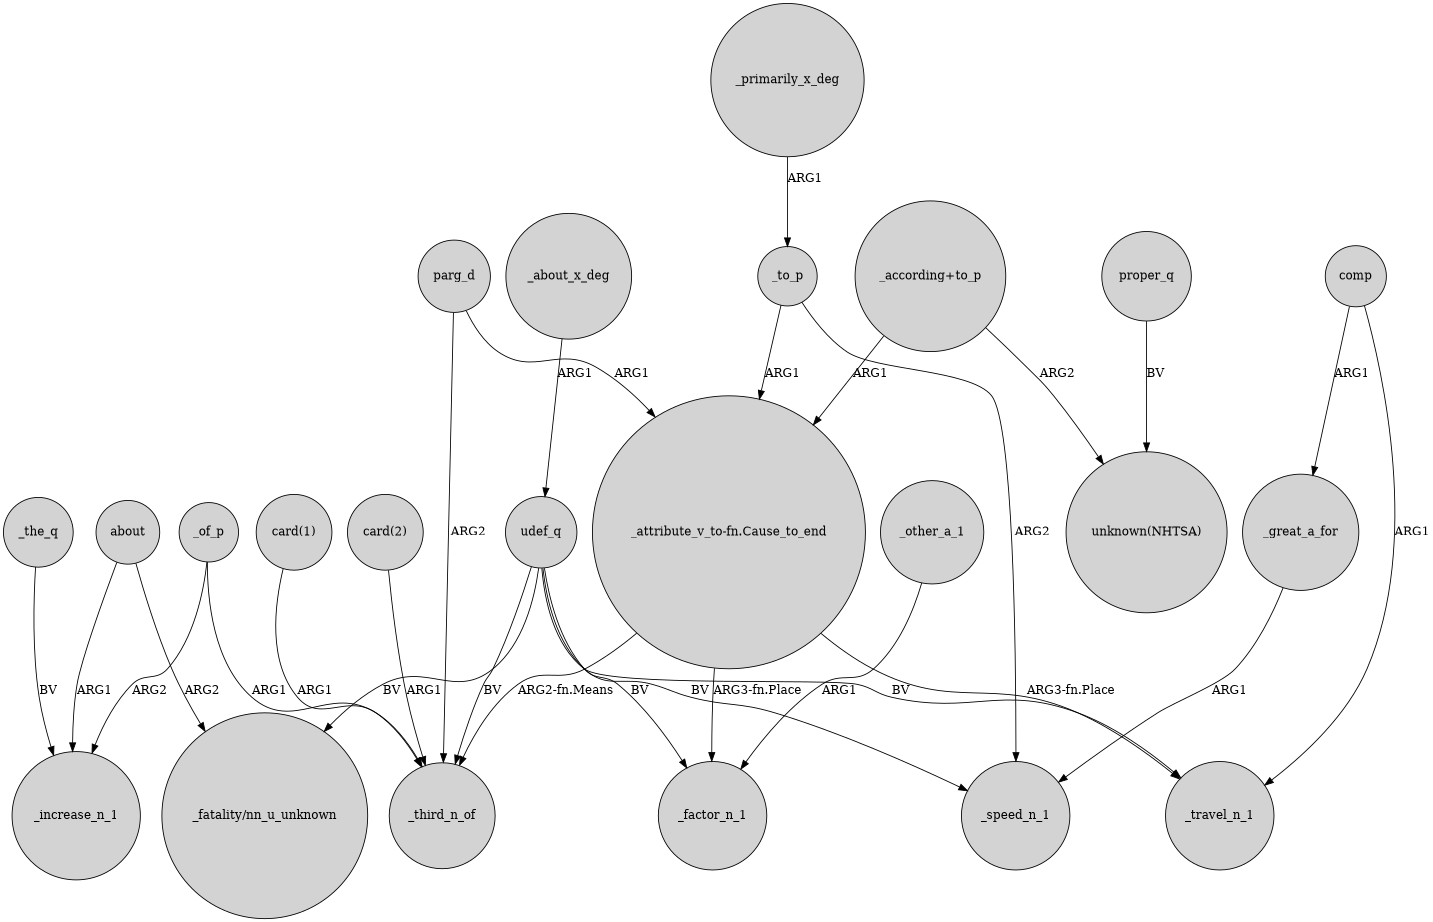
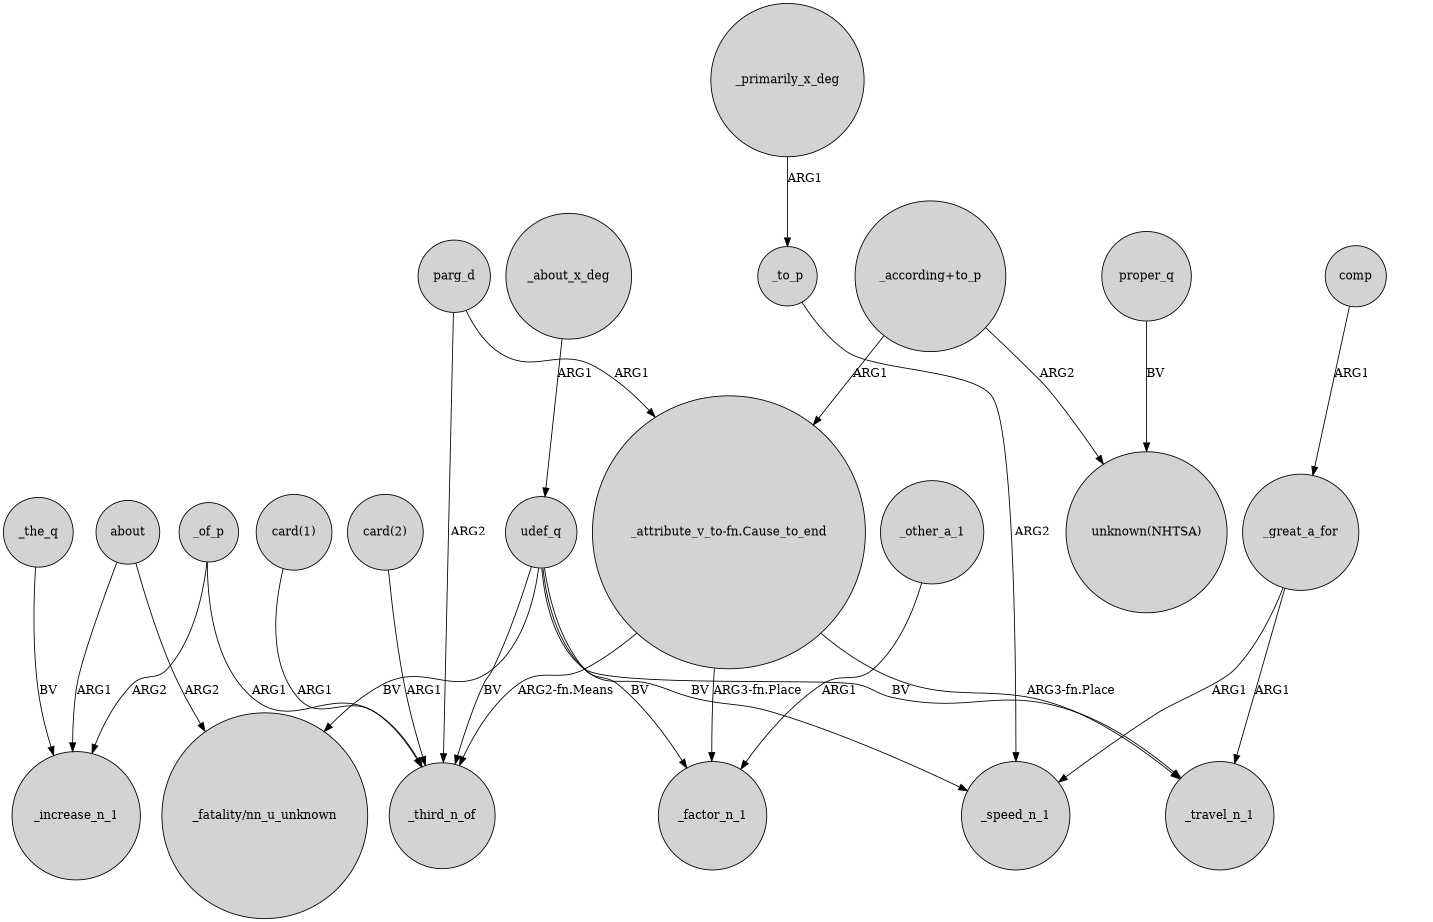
(771, 348) -> none
(1392, 561) -> (1261, 672)
